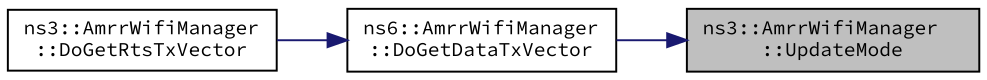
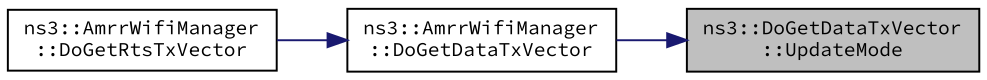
(482, 40) -> (482, 40)
(833, 40) -> (833, 40)
